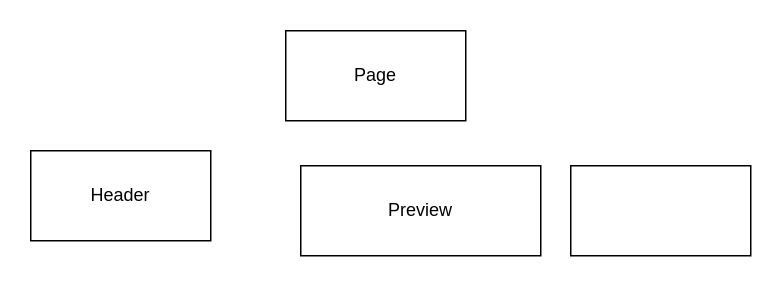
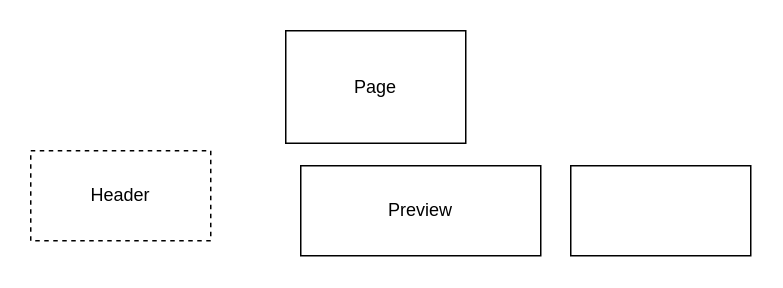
(376, 76) -> (376, 87)
(121, 196) -> (121, 196)
